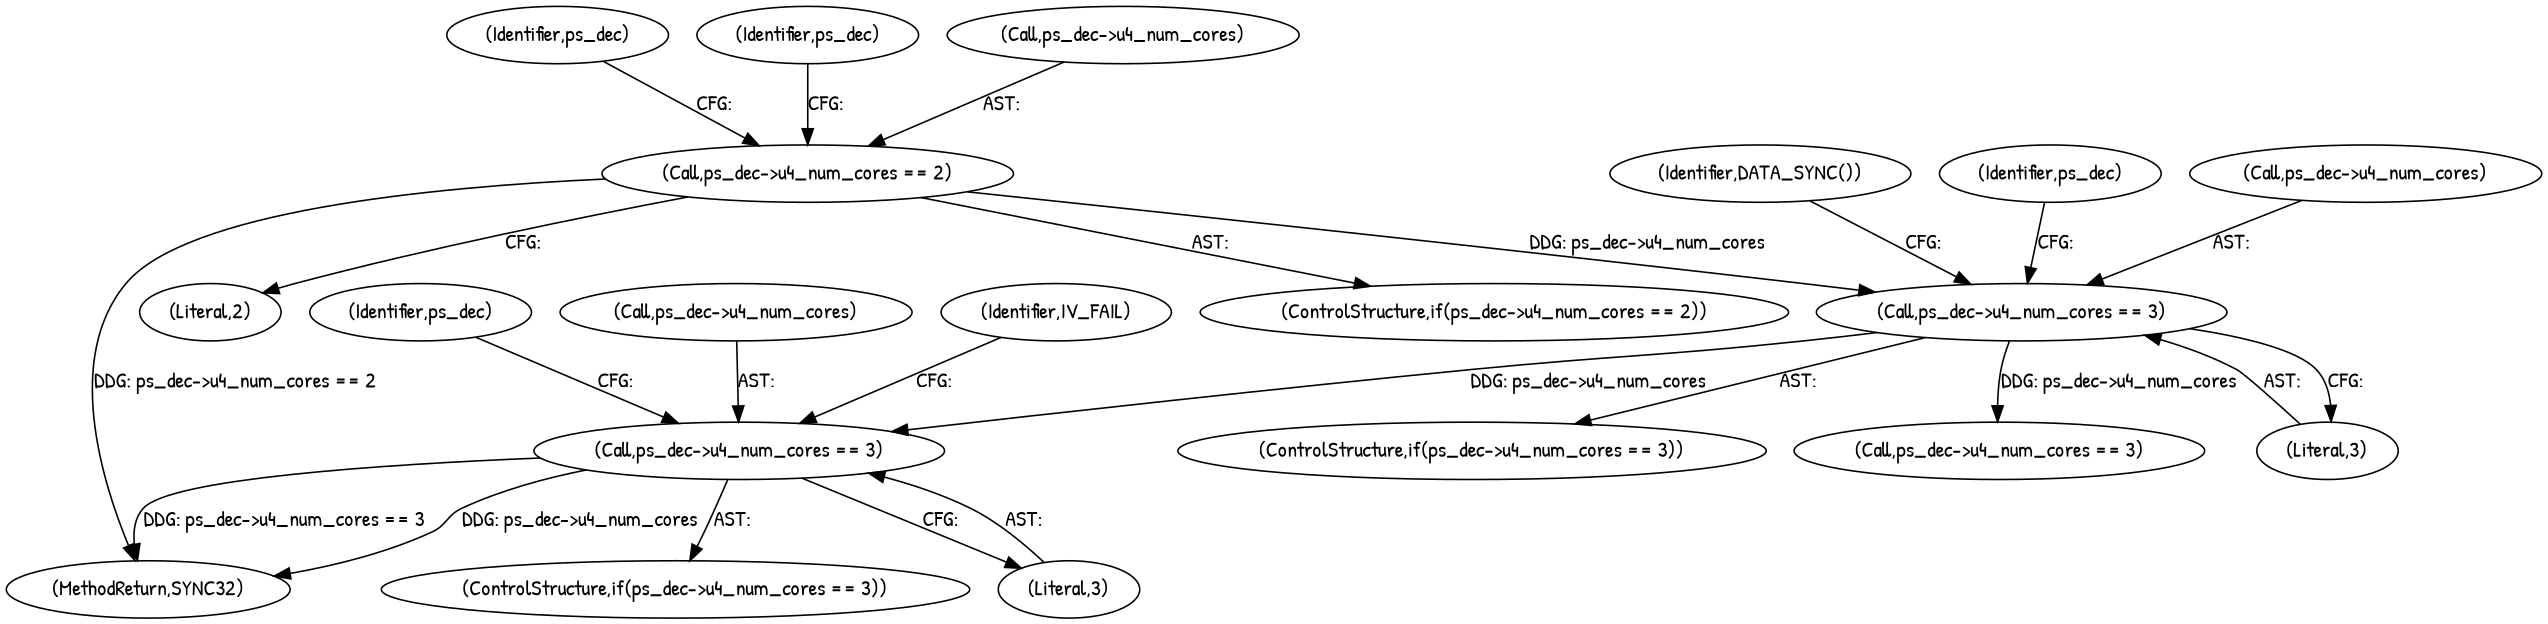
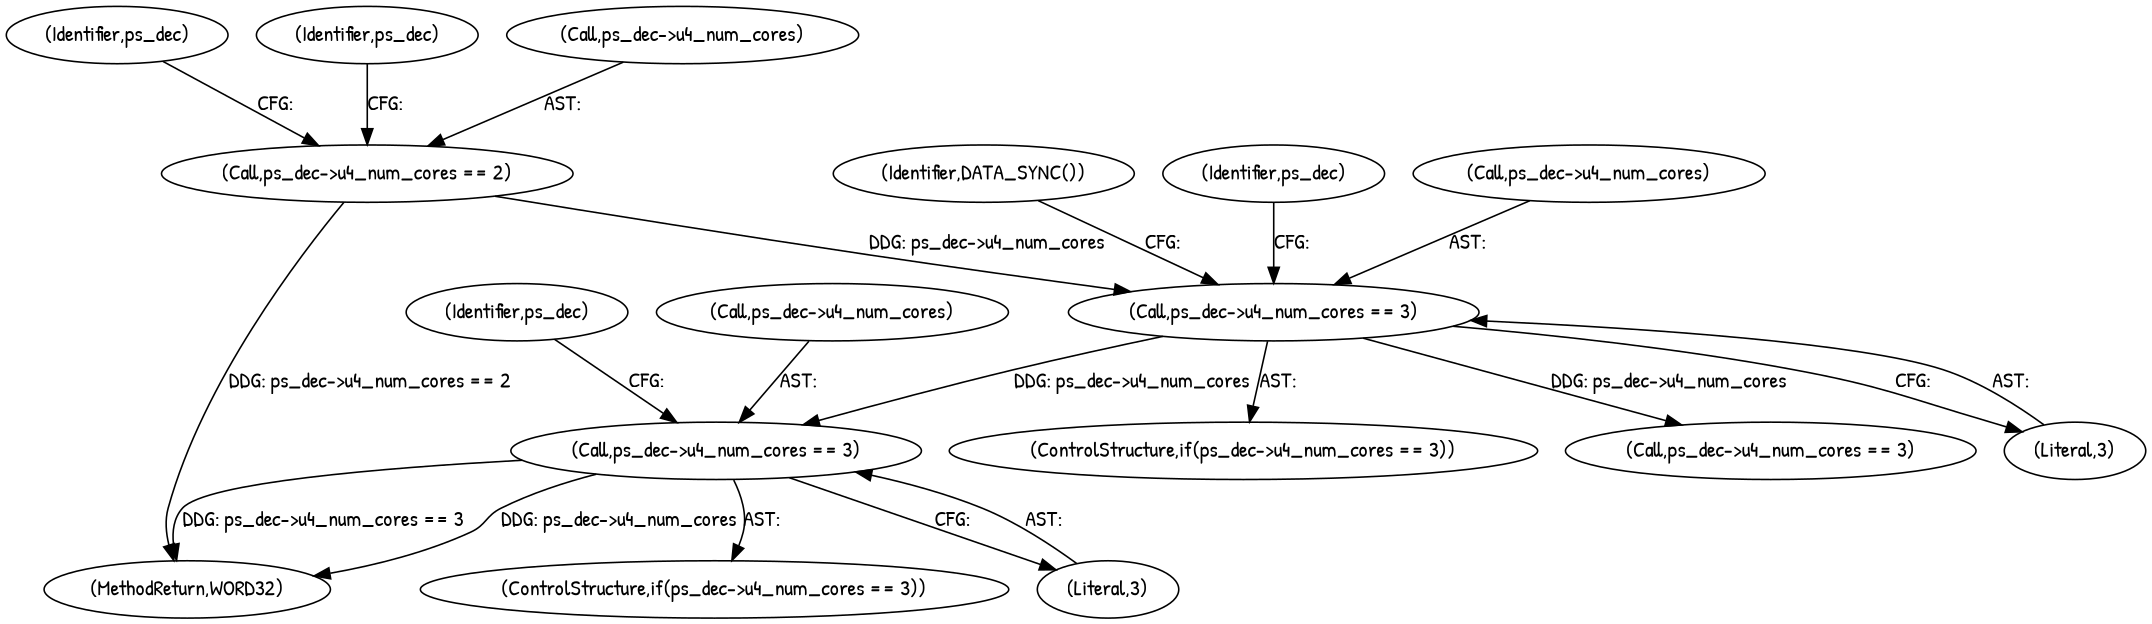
(210, 312) -> none
(1056, 312) -> none
(1494, 312) -> none
(148, 589) -> (187, 589)
